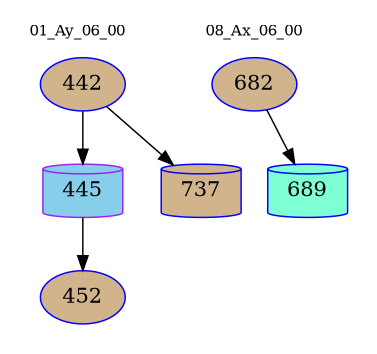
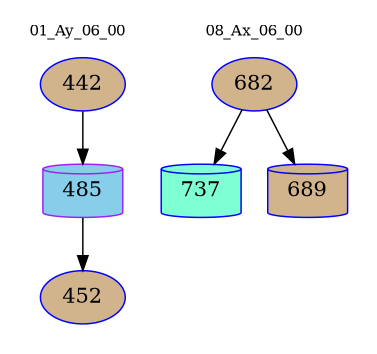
(127, 125) -> (232, 130)
(83, 191) -> (83, 191)
(201, 191) -> (201, 191)
(308, 191) -> (308, 191)
